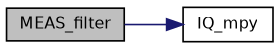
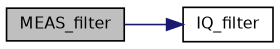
(228, 25) -> (228, 25)
